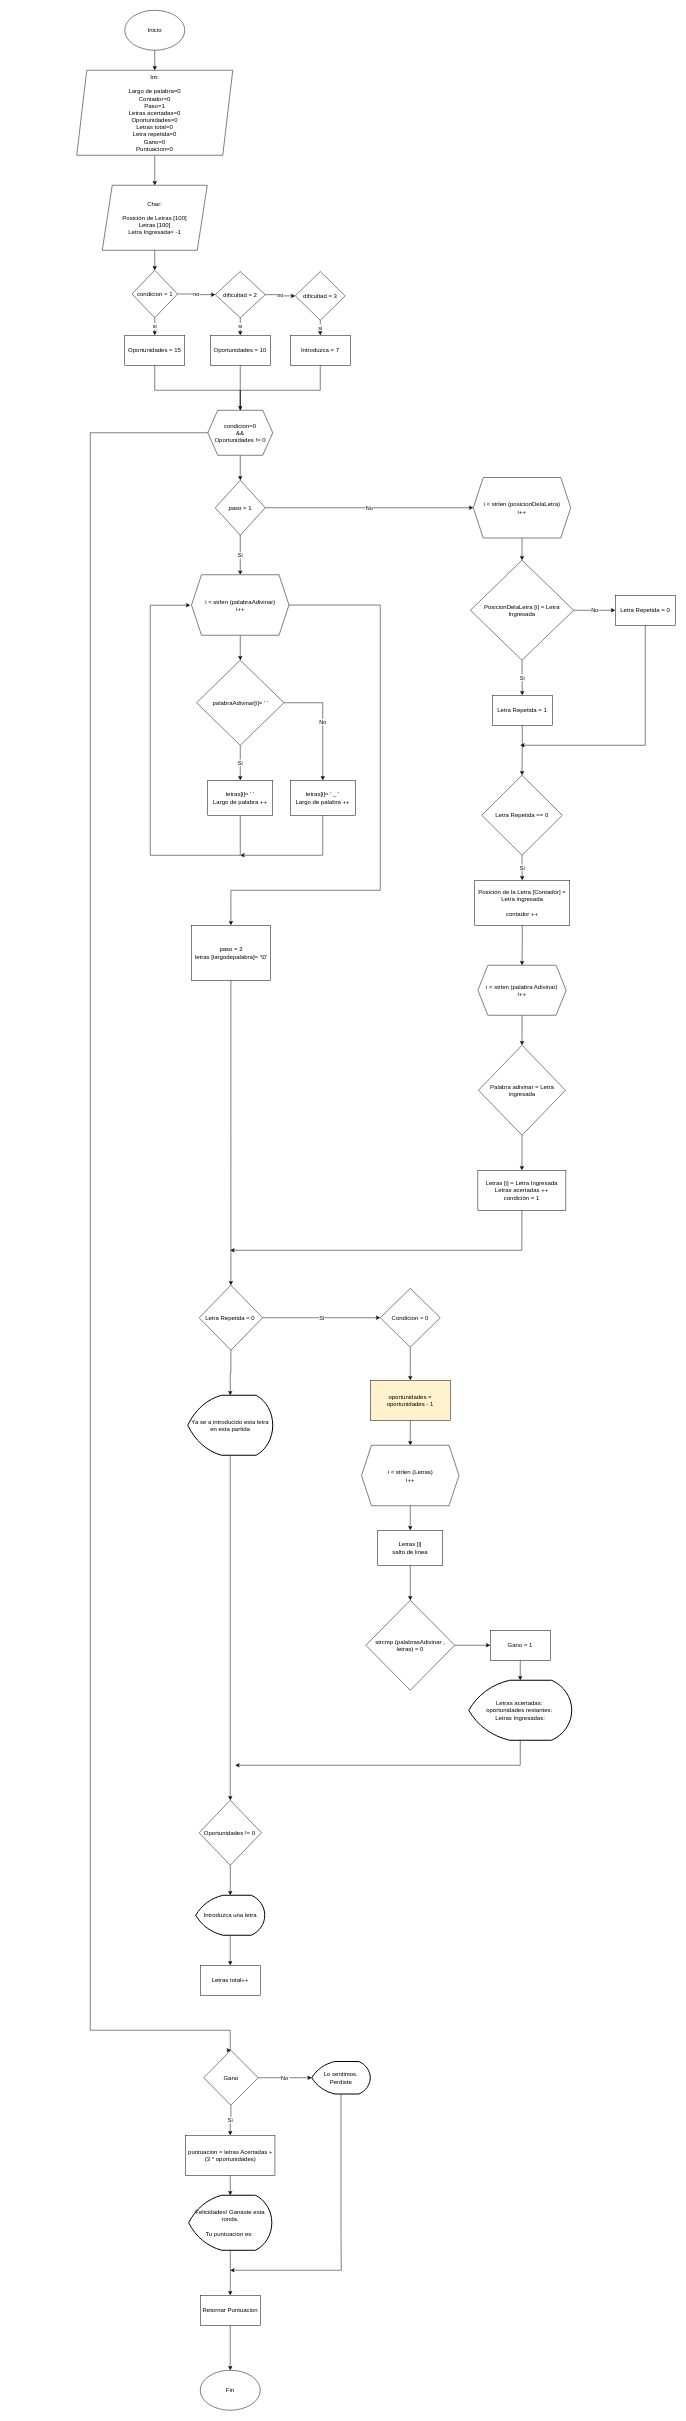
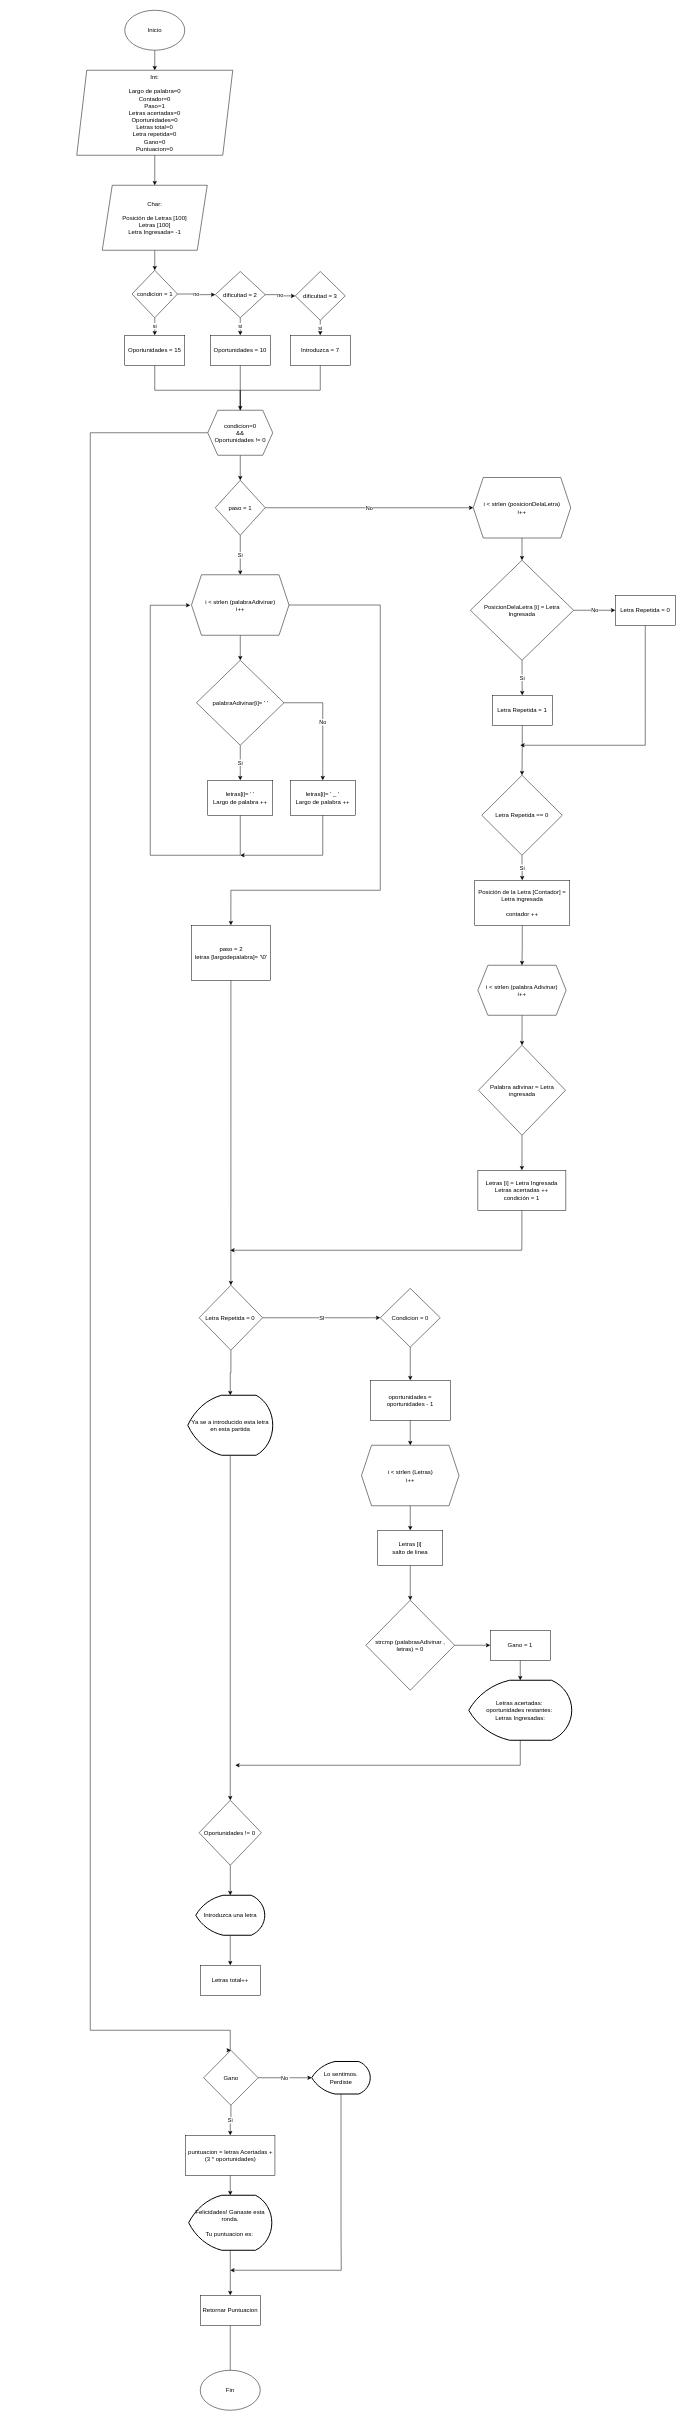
(410, 1400) -> (410, 1400)
(230, 2365) -> (230, 2367)
